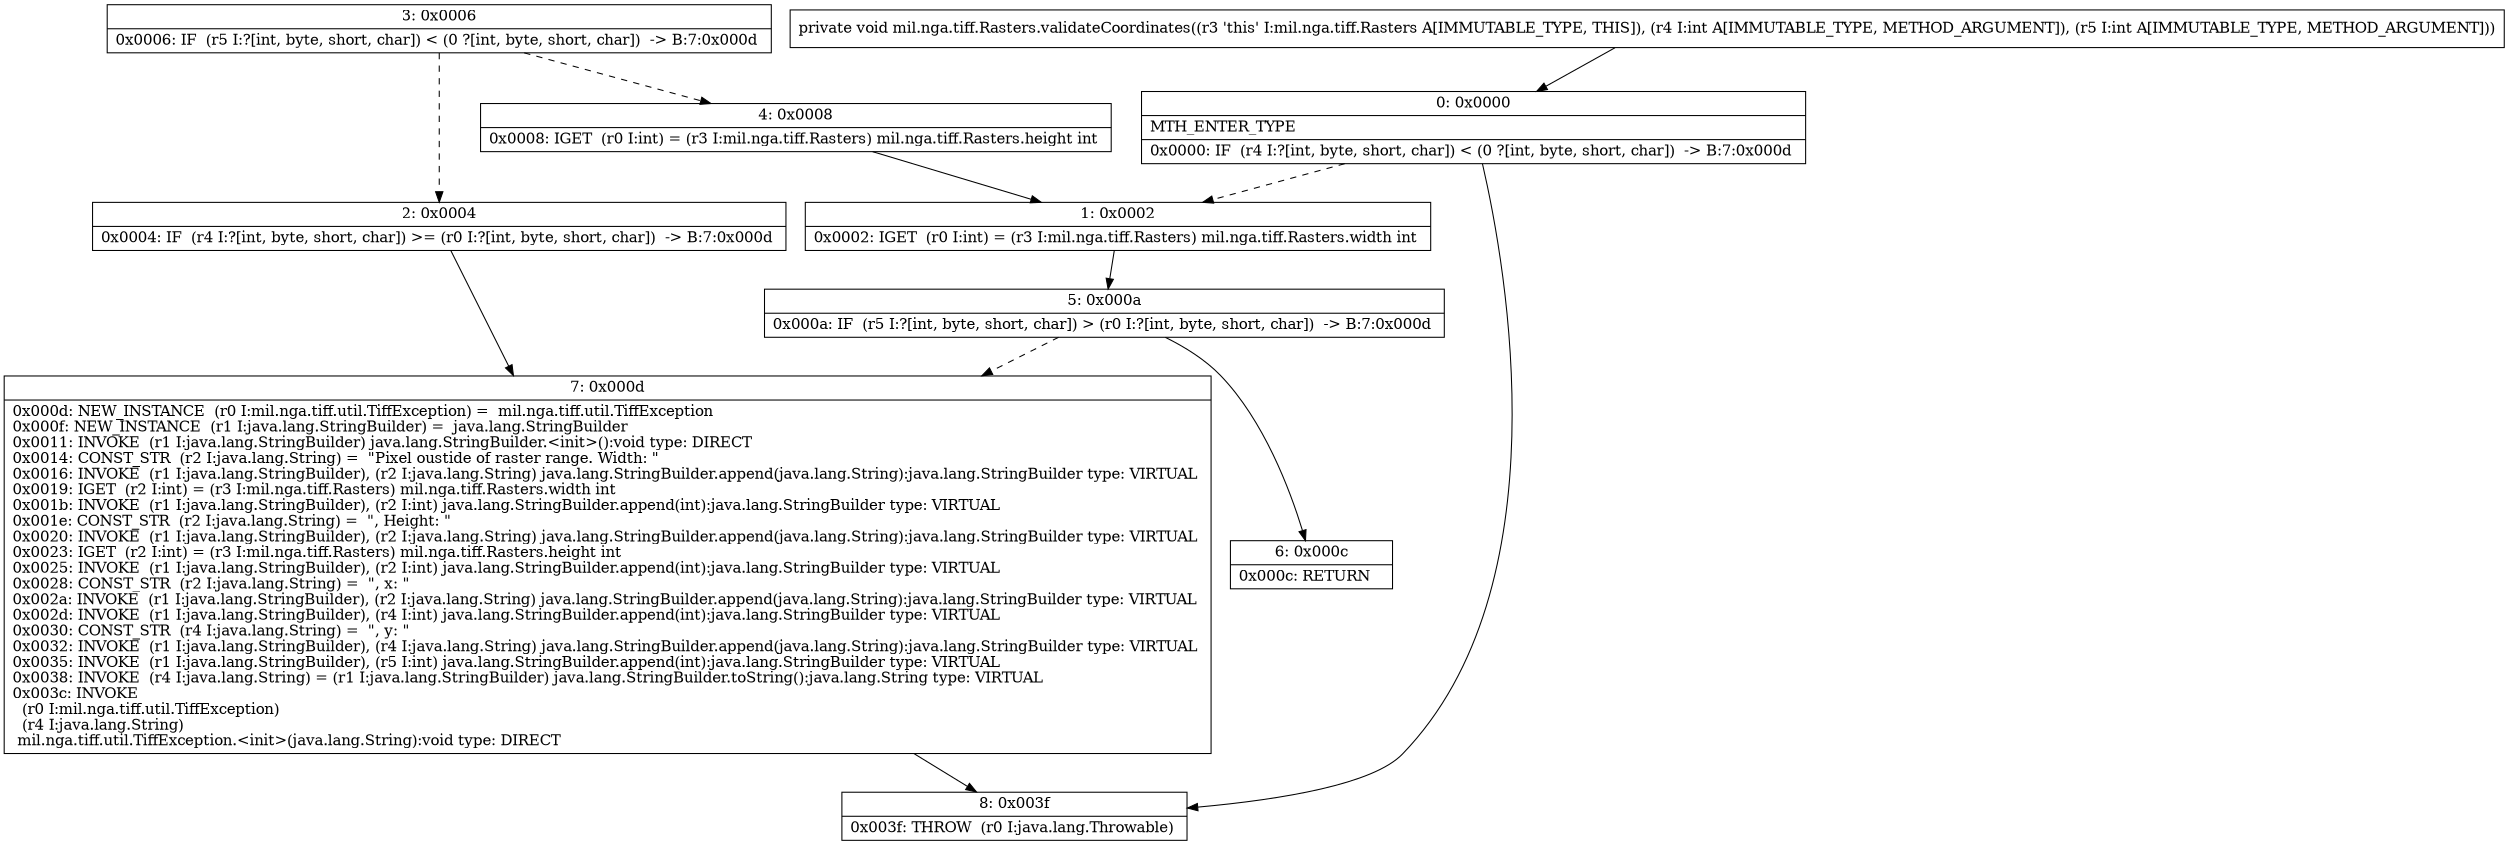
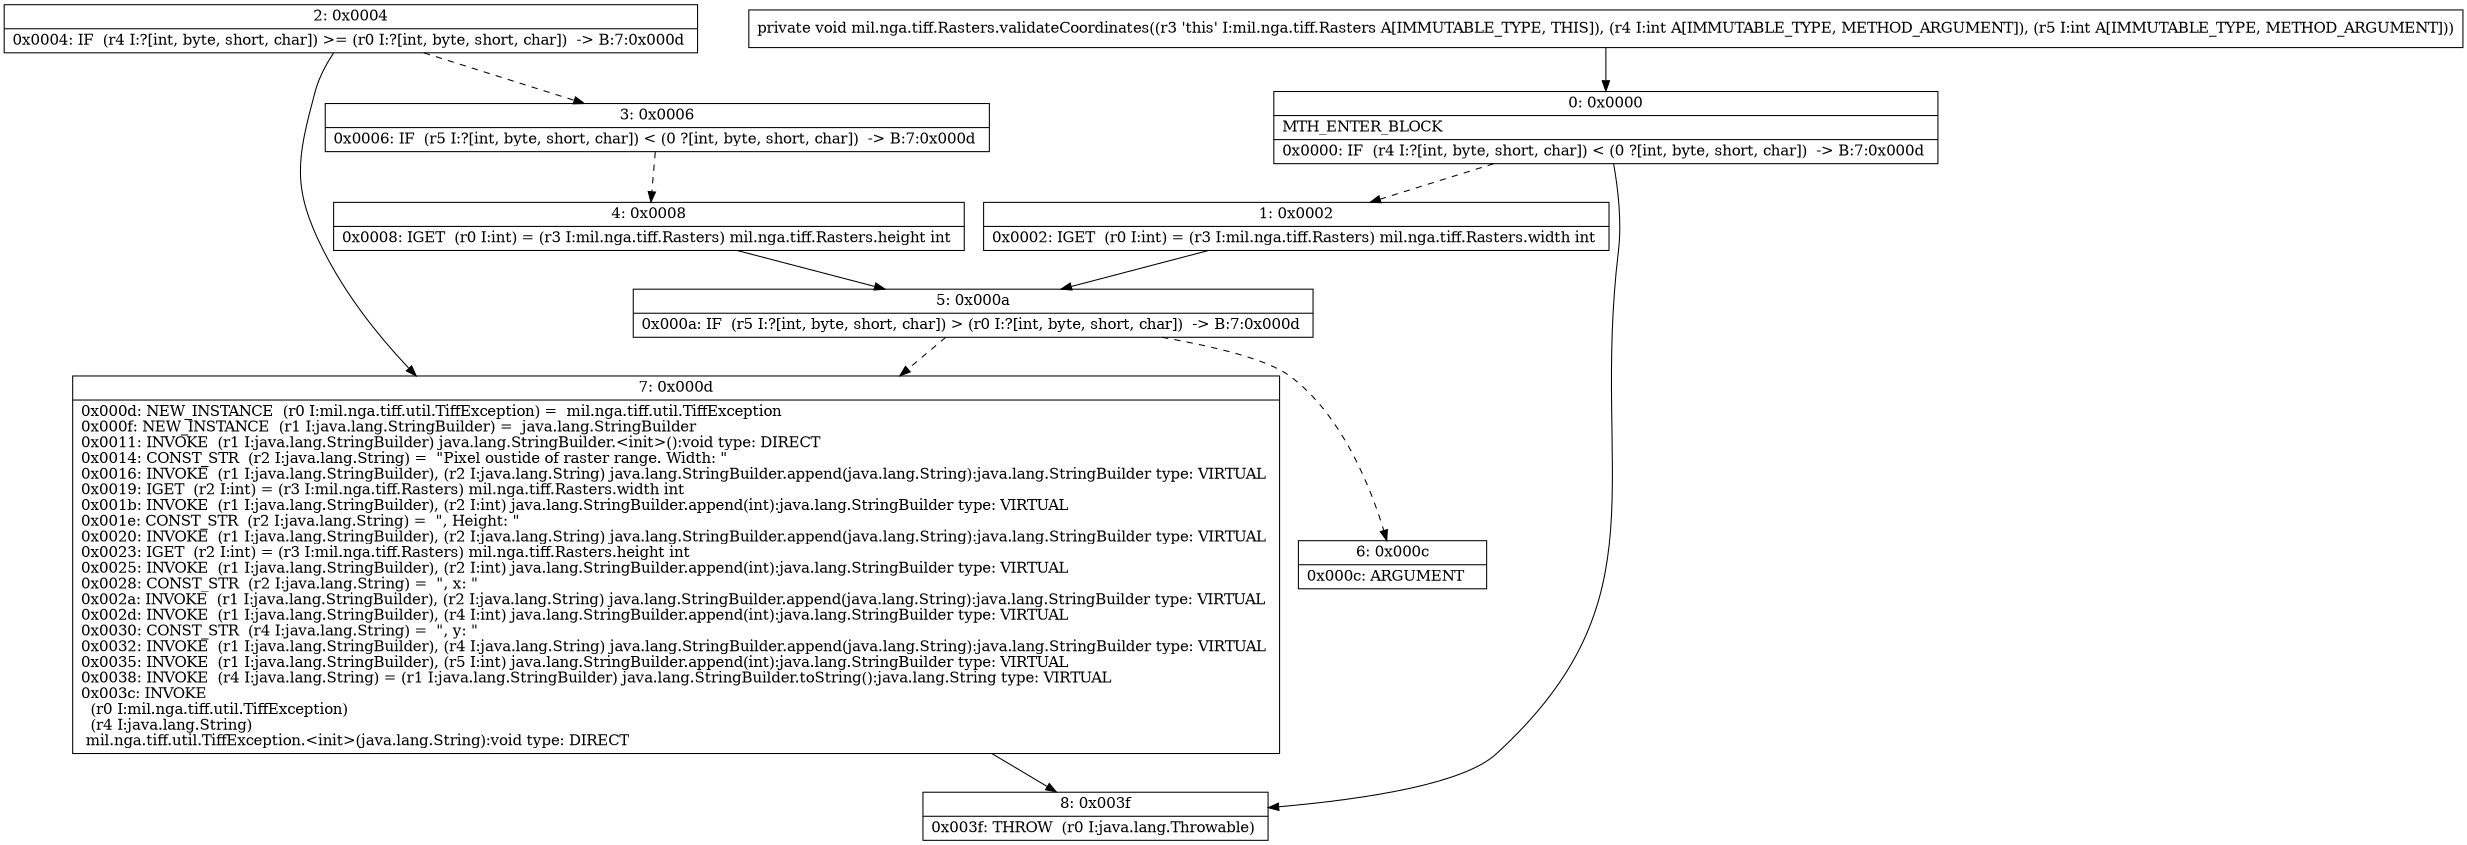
(439, 122) -> (499, 77)
(1223, 127) -> (1363, 127)
(952, 176) -> (806, 268)
(1254, 419) -> (1308, 392)
(1311, 576) -> (1393, 576)
